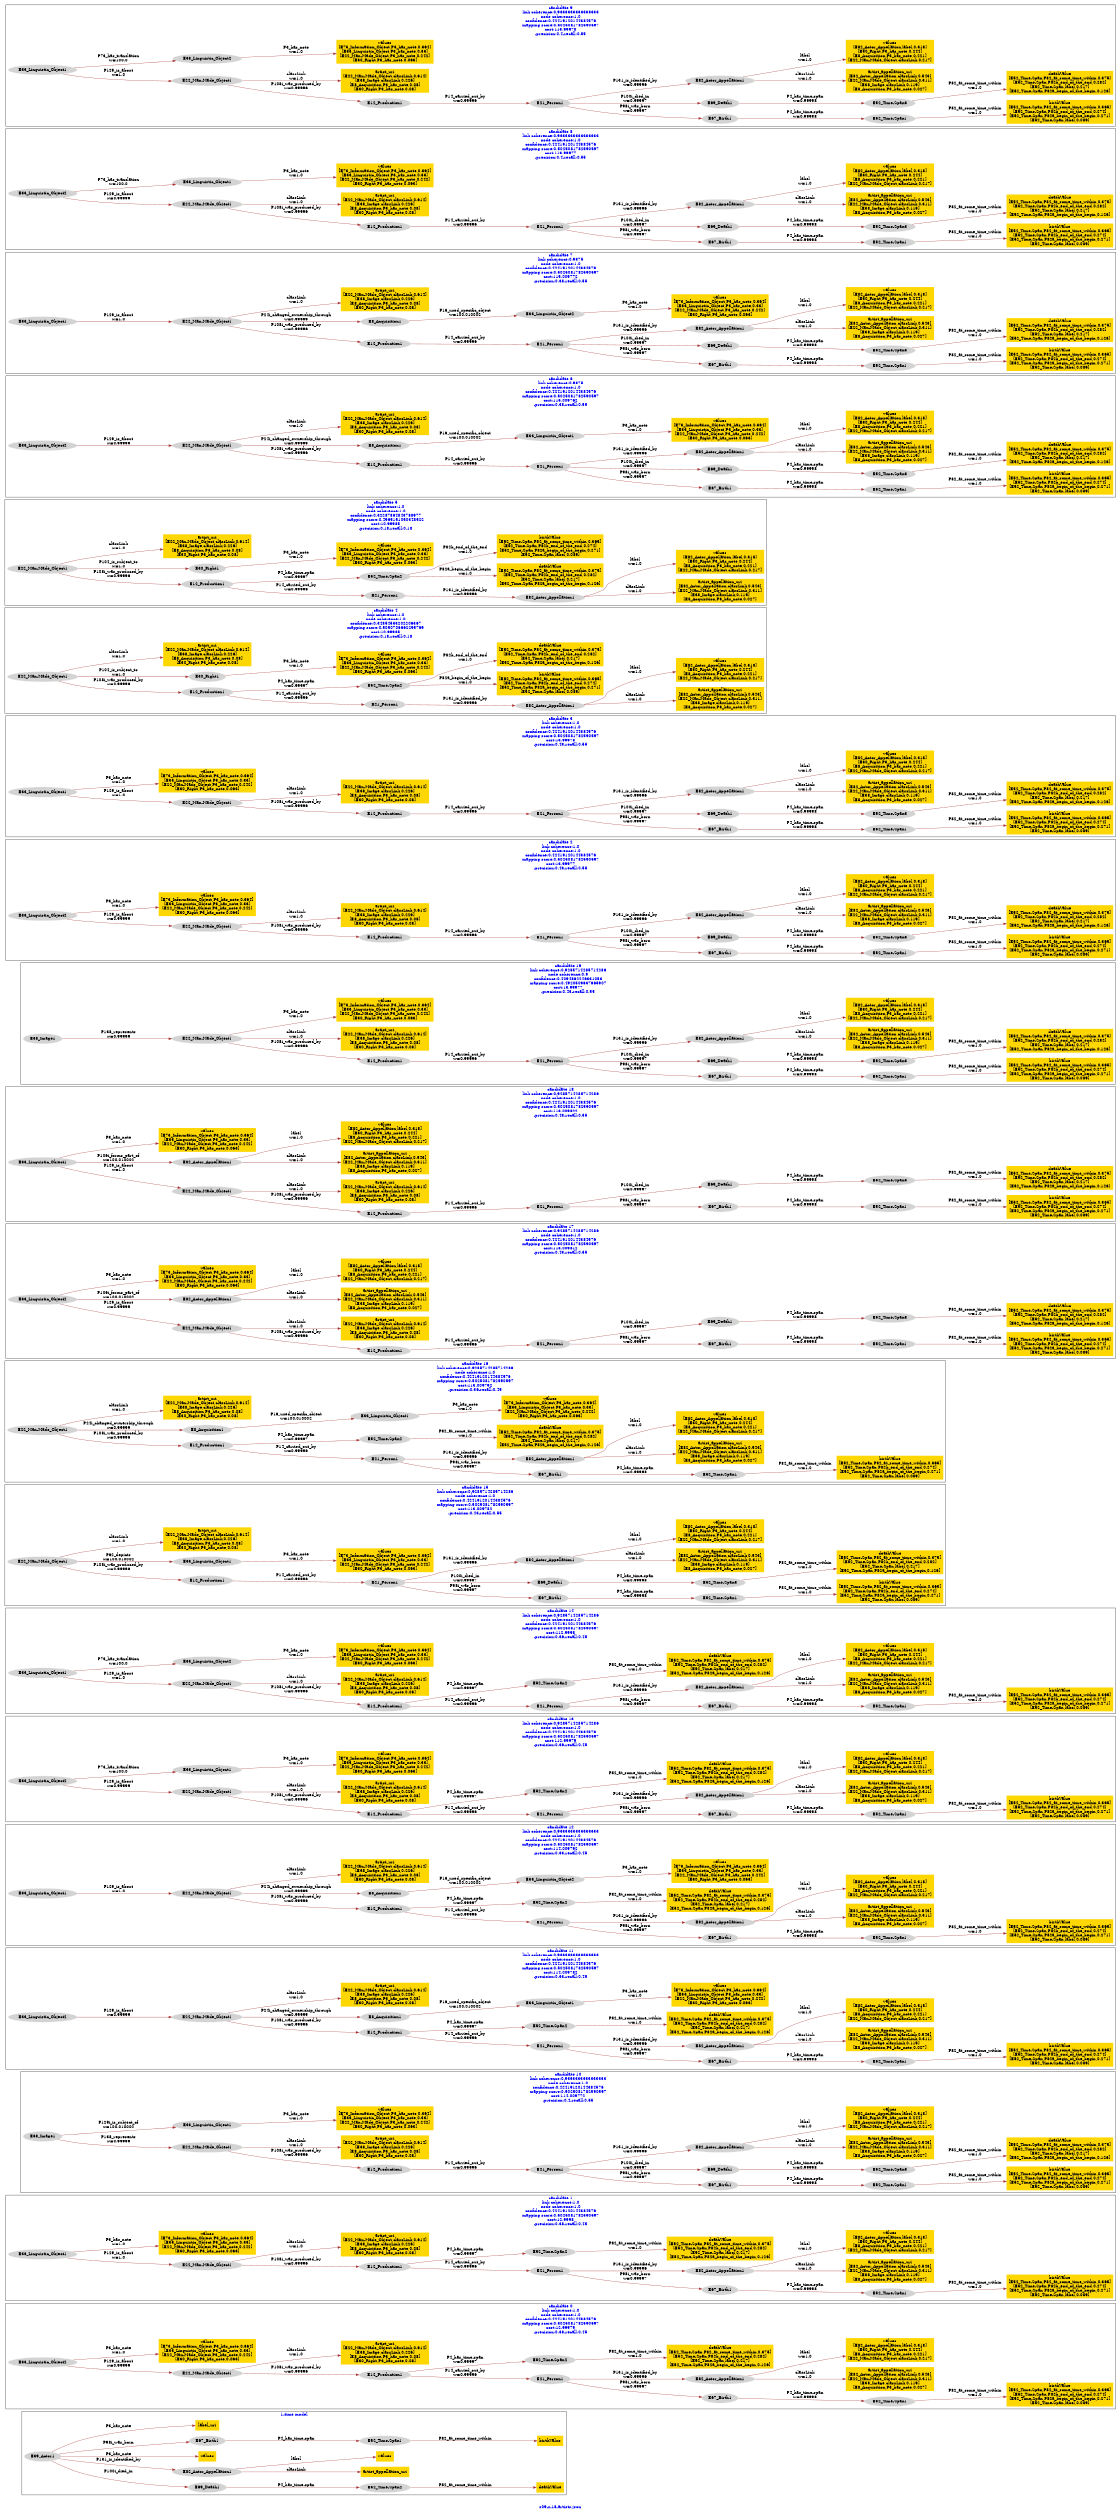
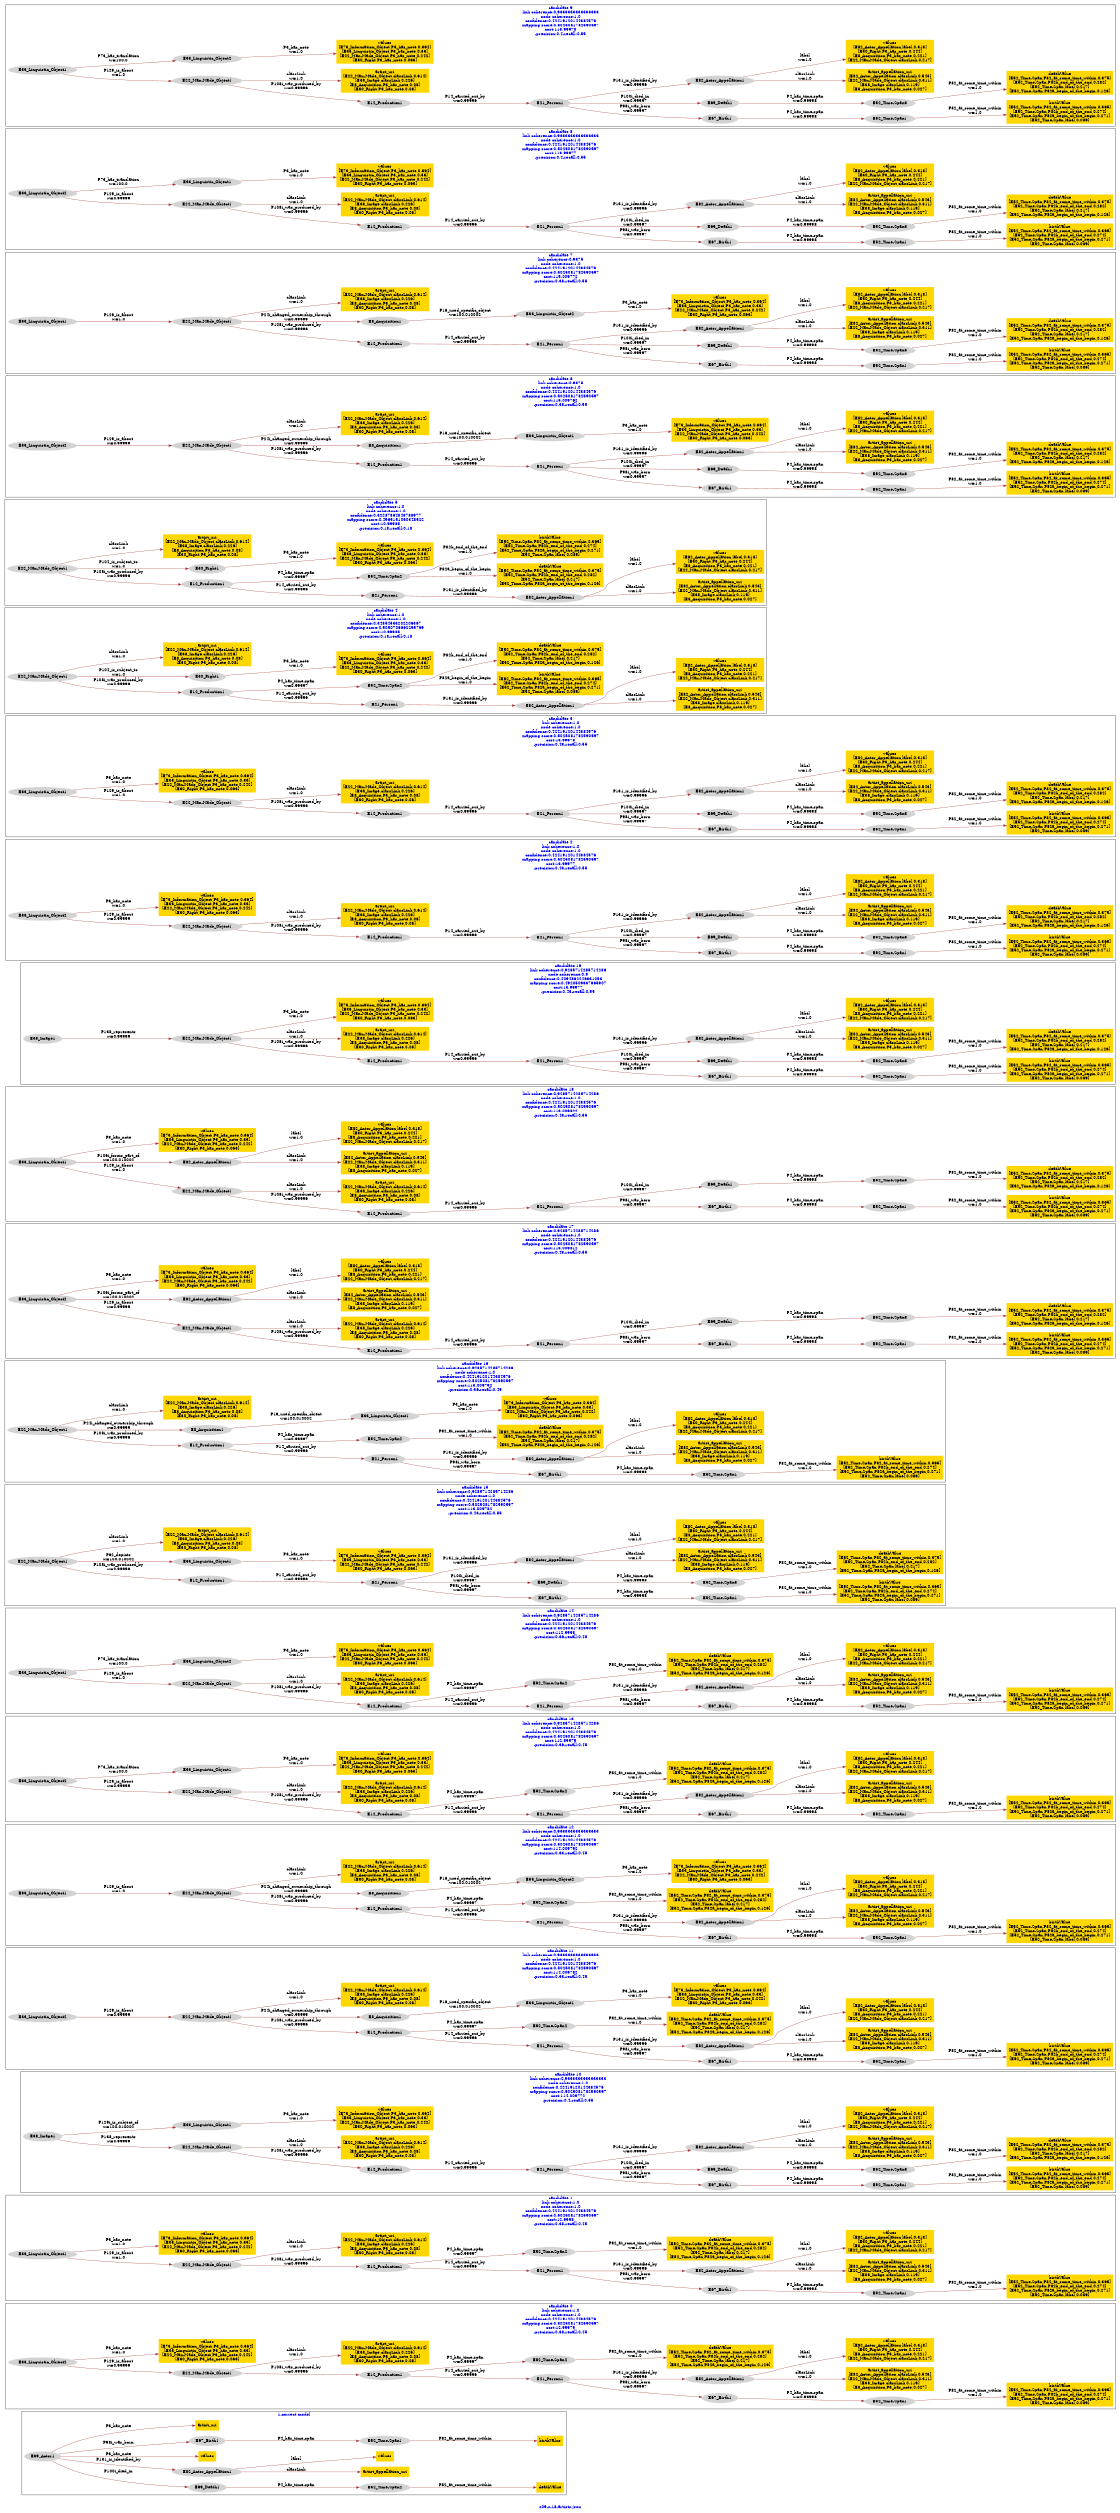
(294, 2415) -> (294, 2415)
(207, 2425) -> (207, 2425)
